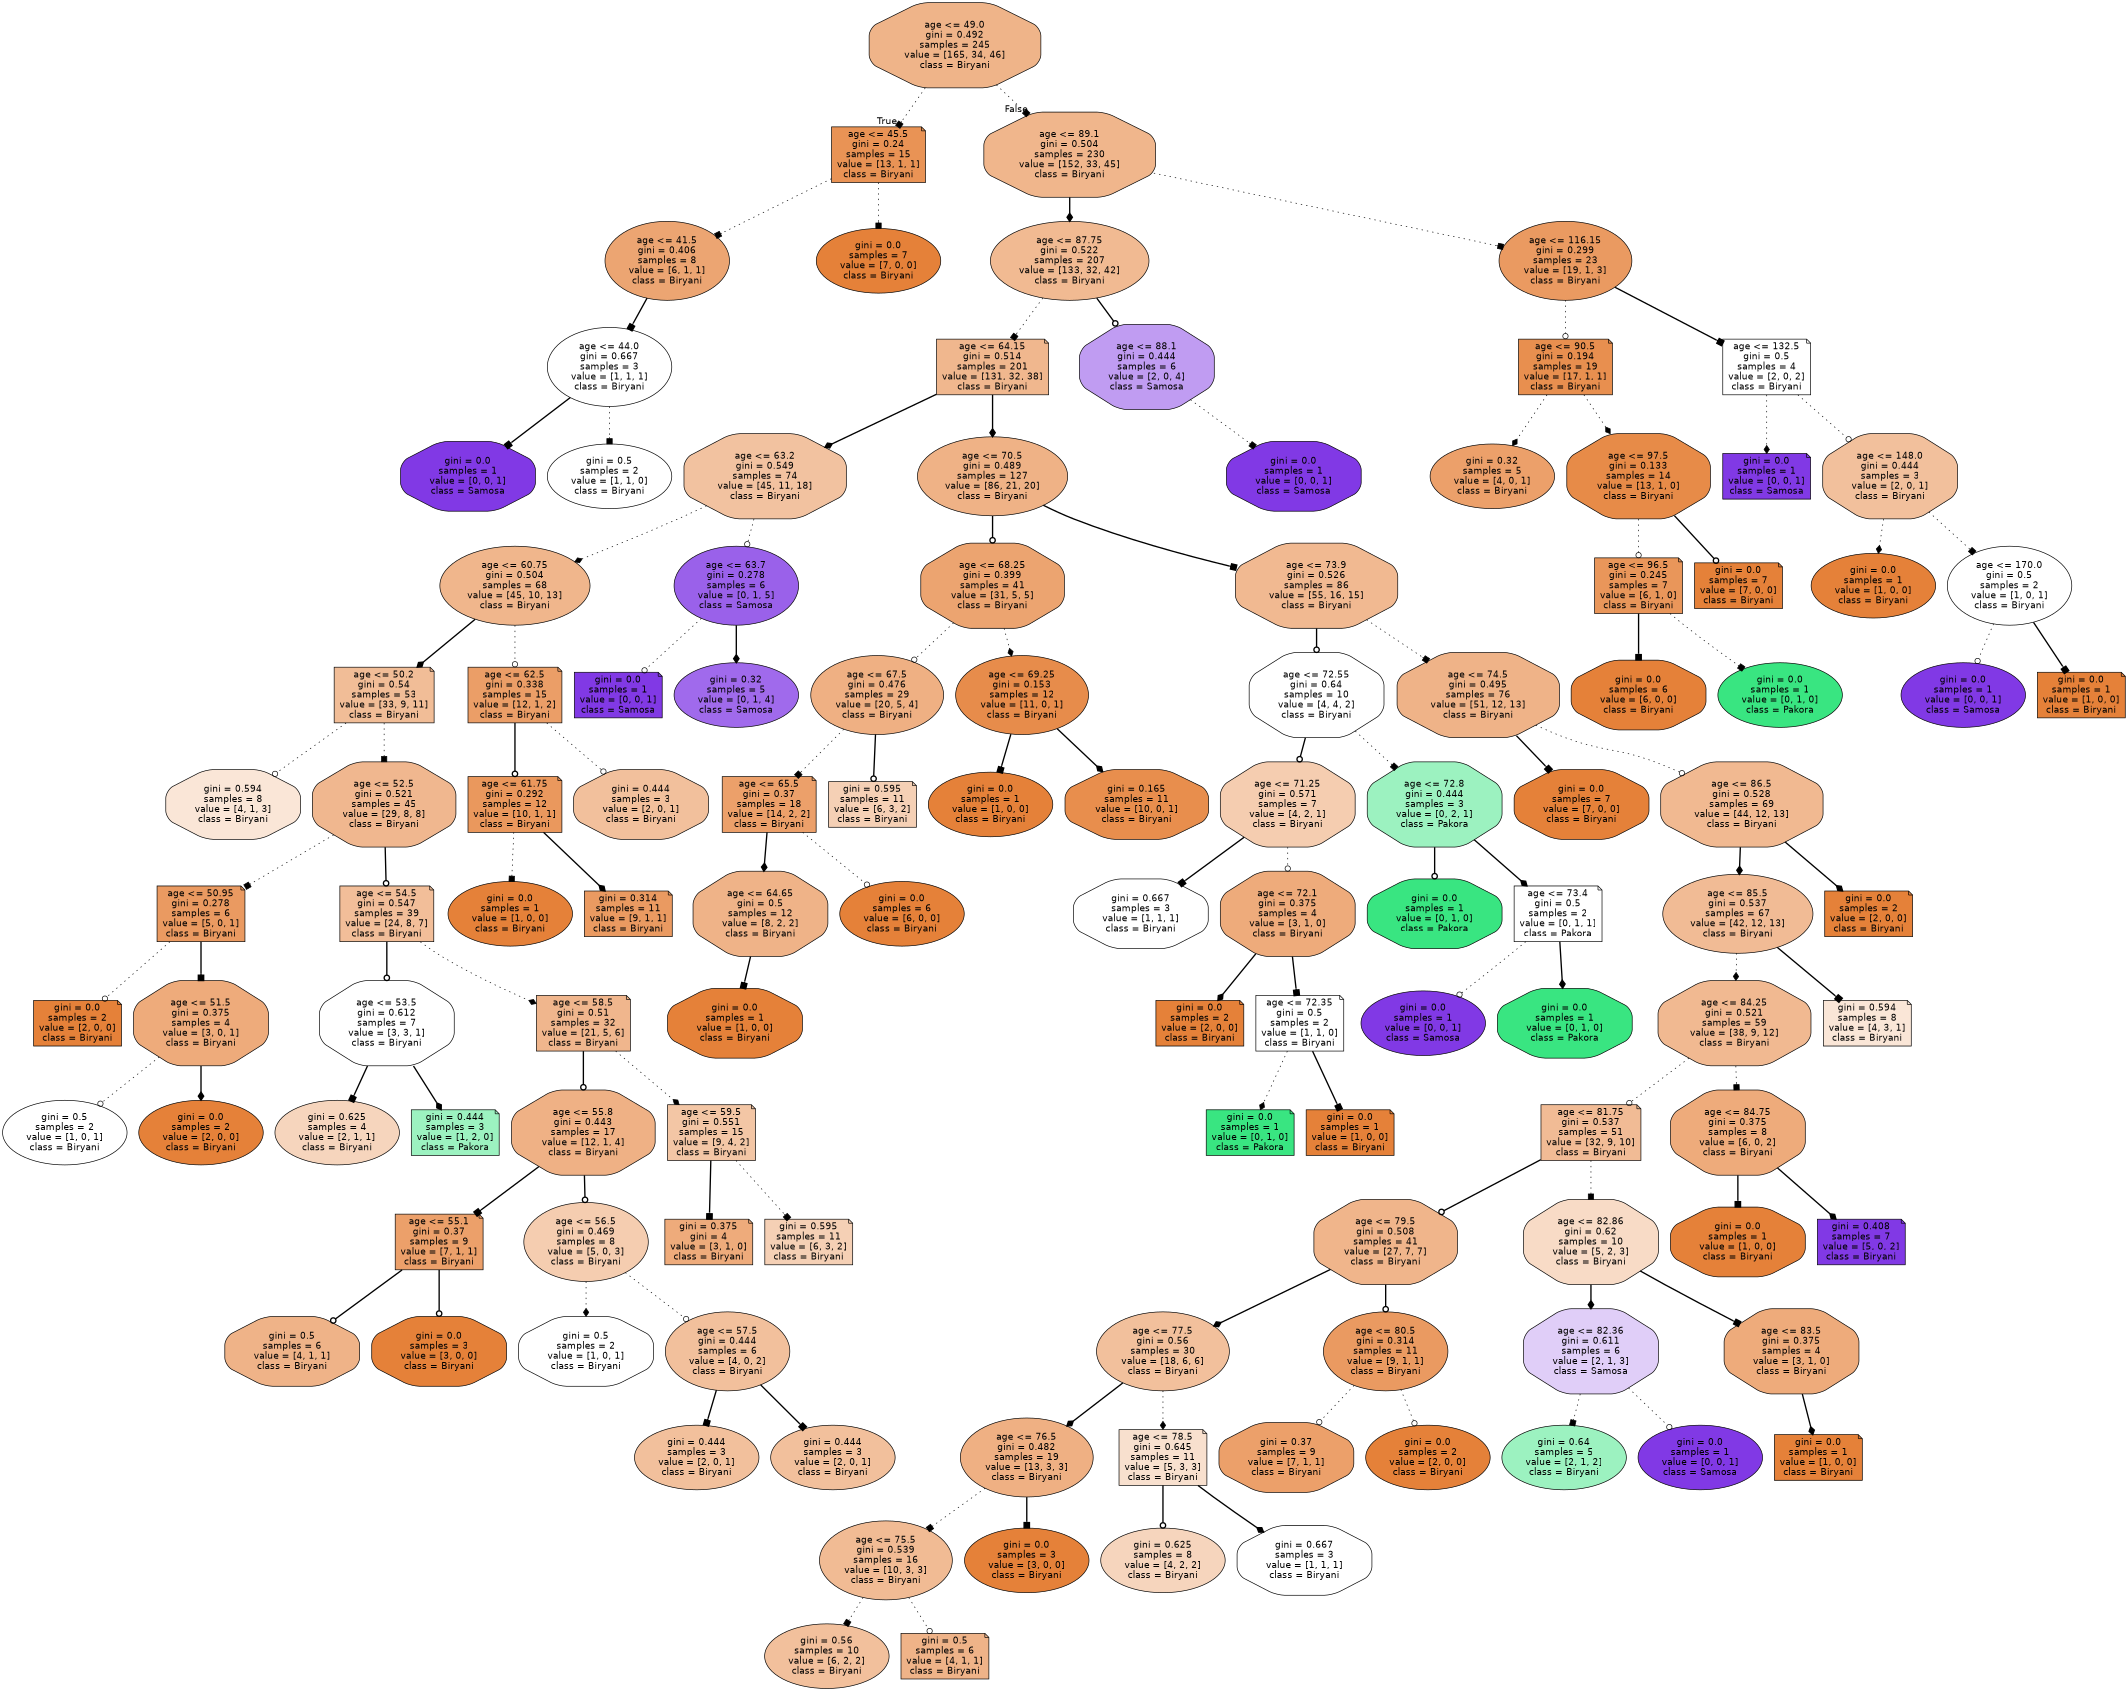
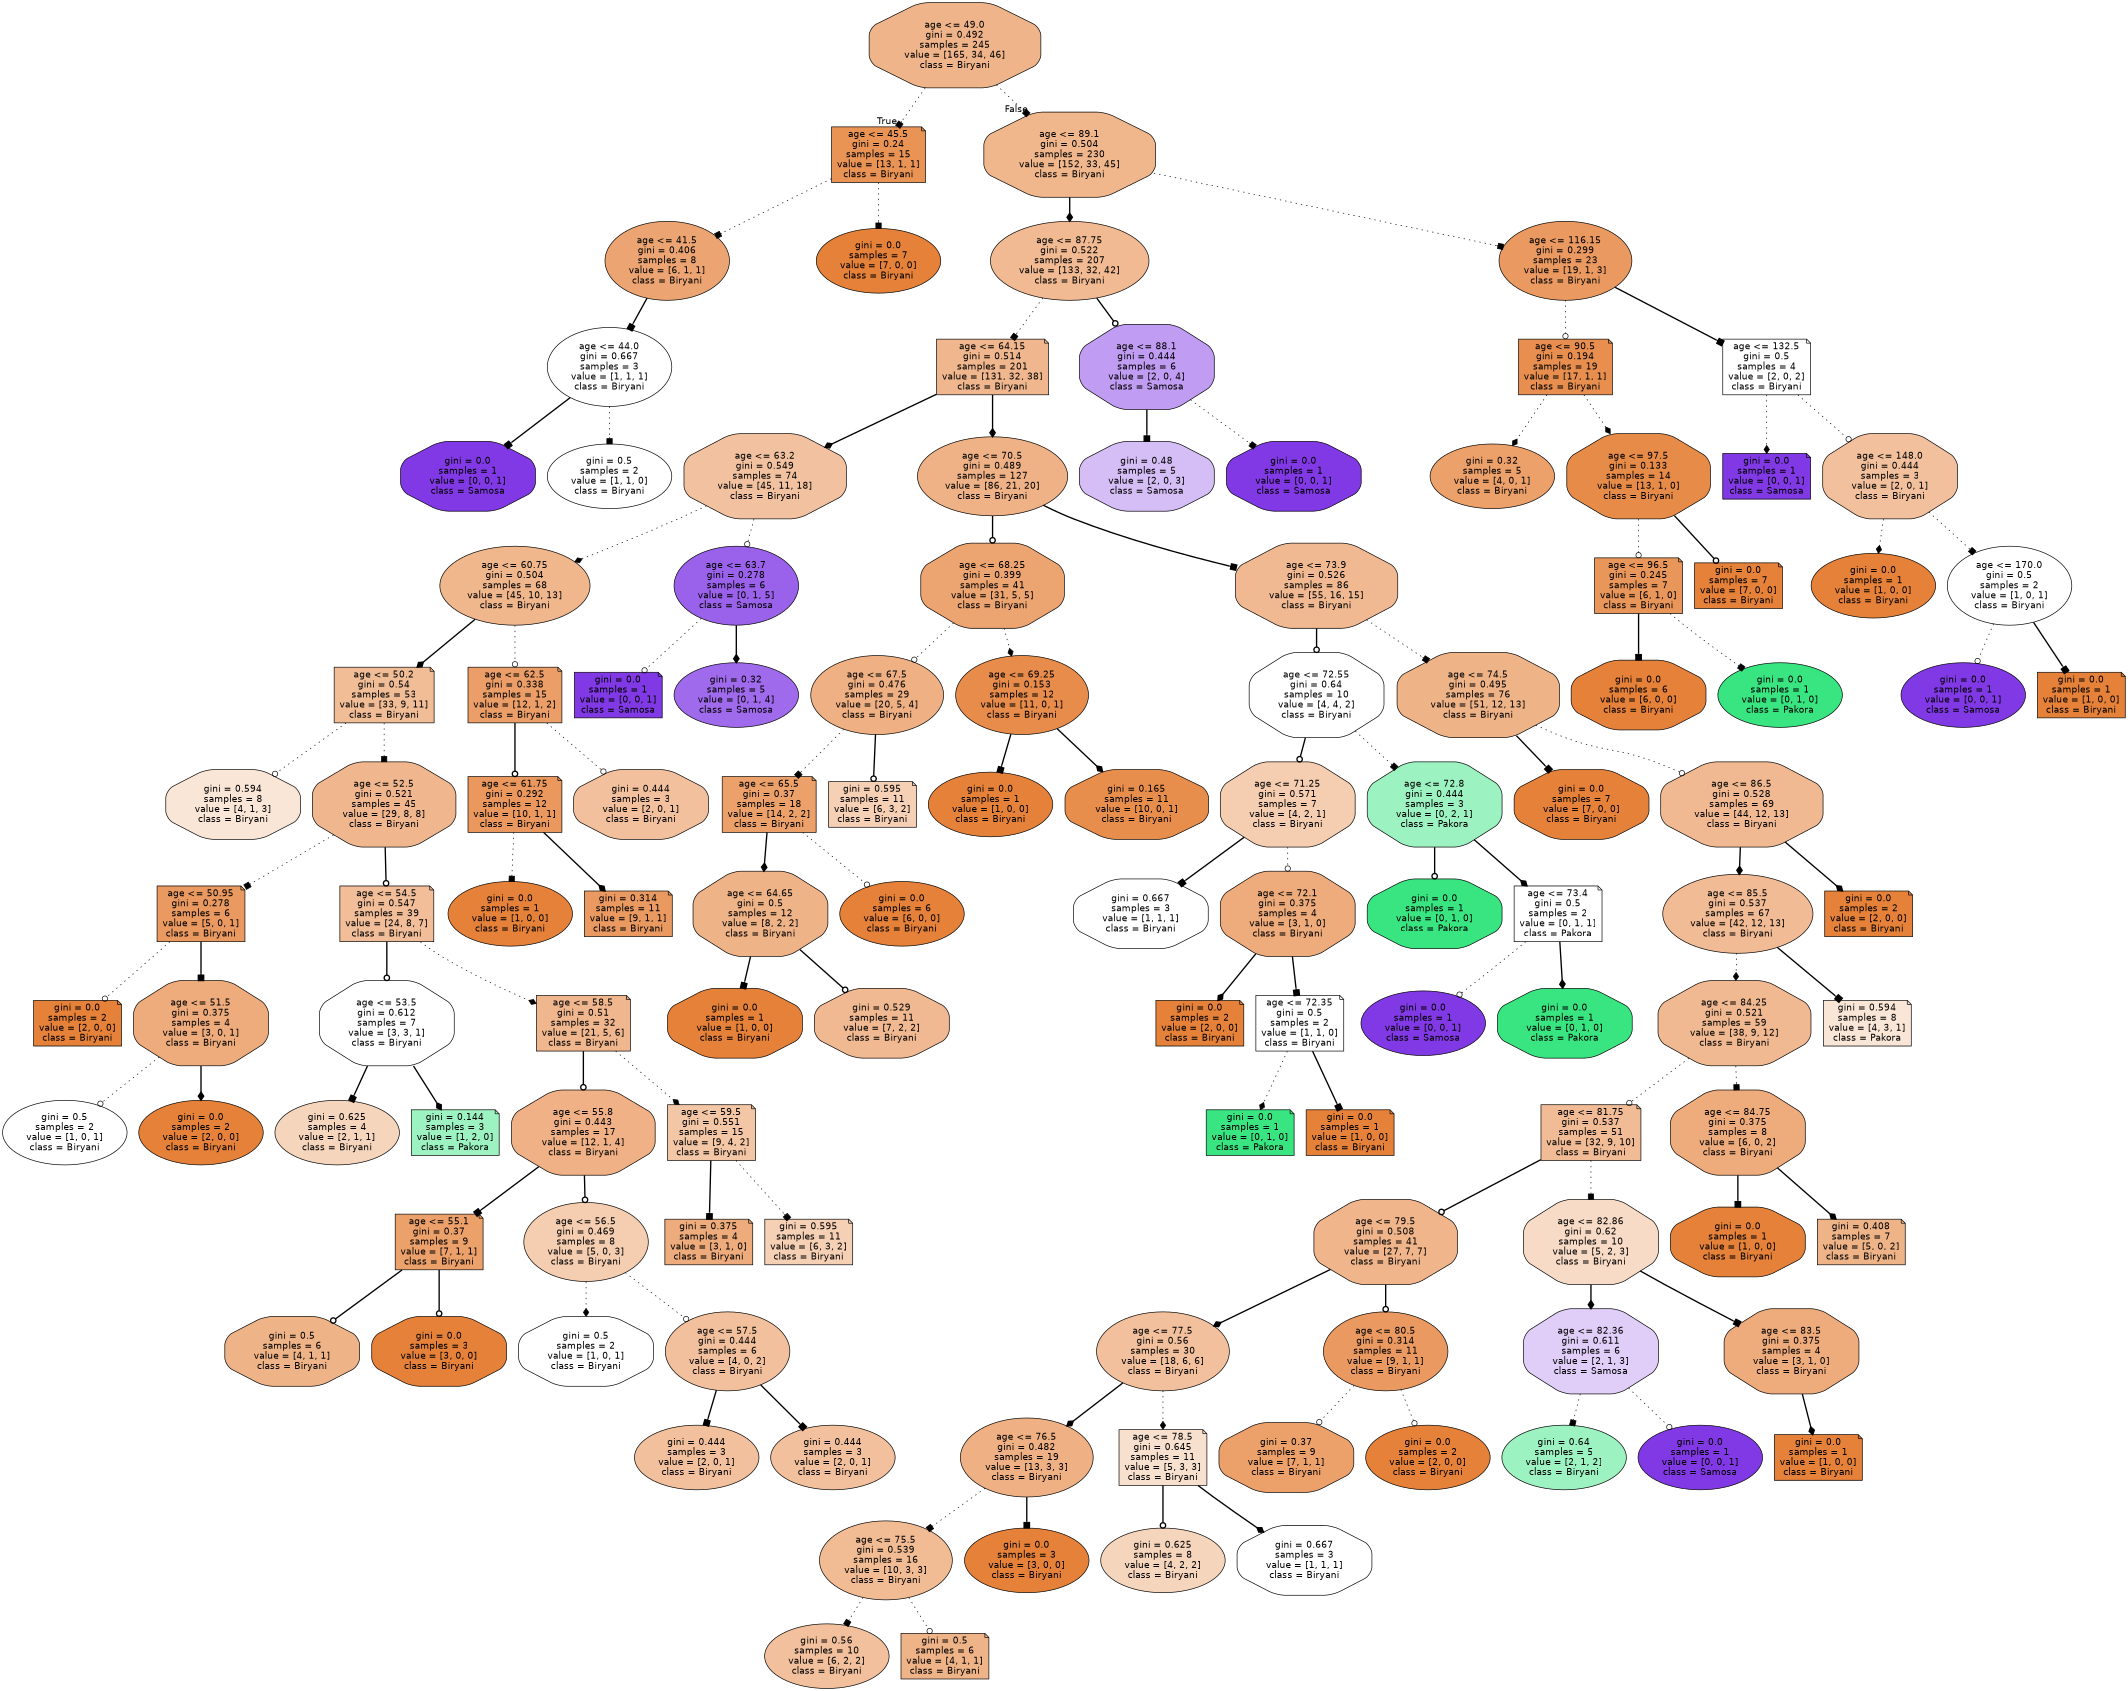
none -> (1147, 476)
none -> (882, 1023)
(1867, 1023) -> (1867, 1023)
(455, 1133) -> (455, 1133)
(709, 1242) -> (709, 1242)
(1861, 1242) -> (1861, 1242)
